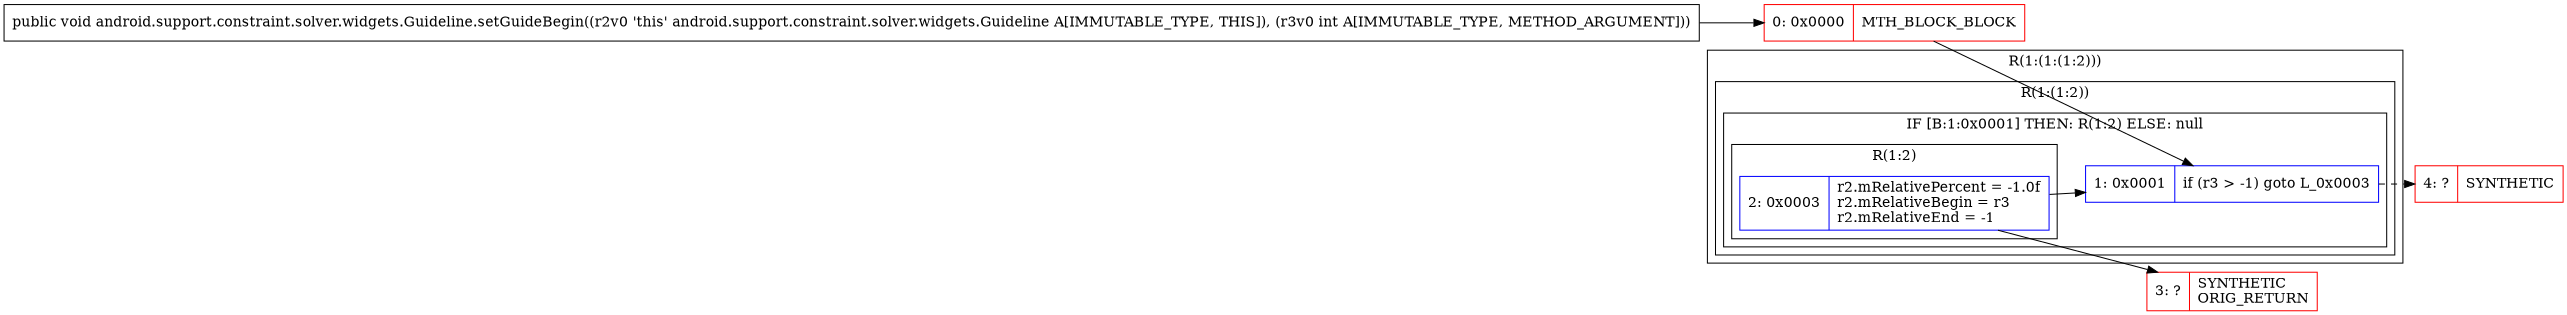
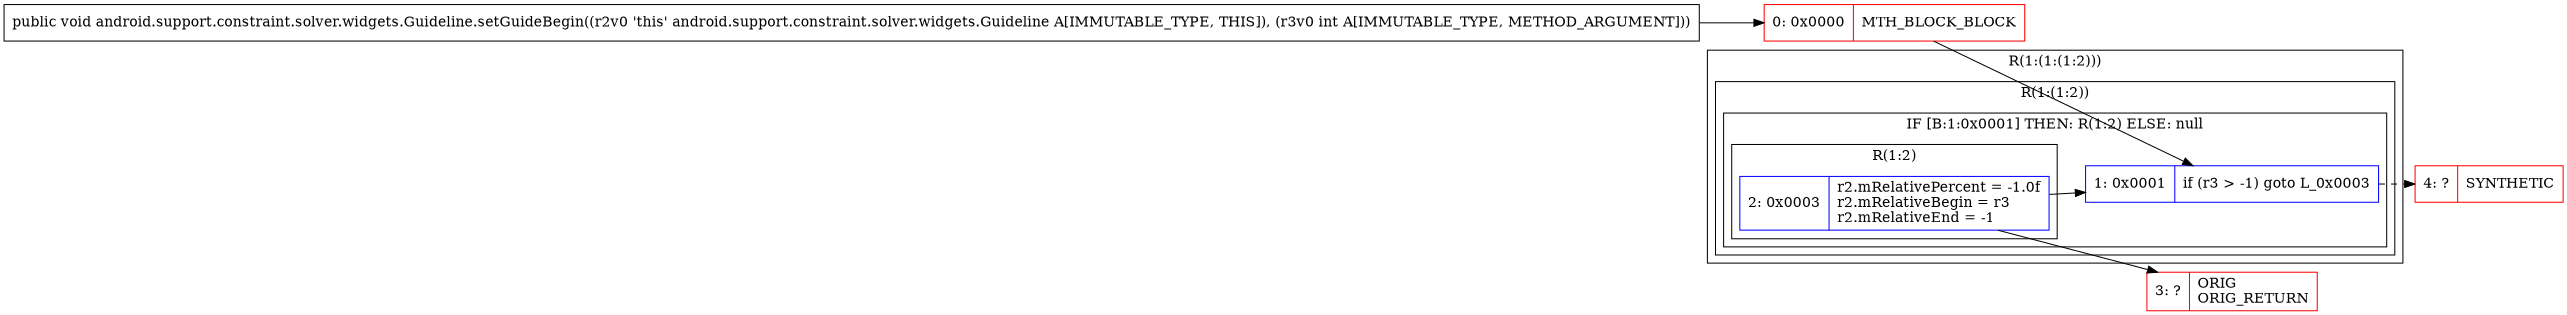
(2242, 283) -> (2217, 283)
